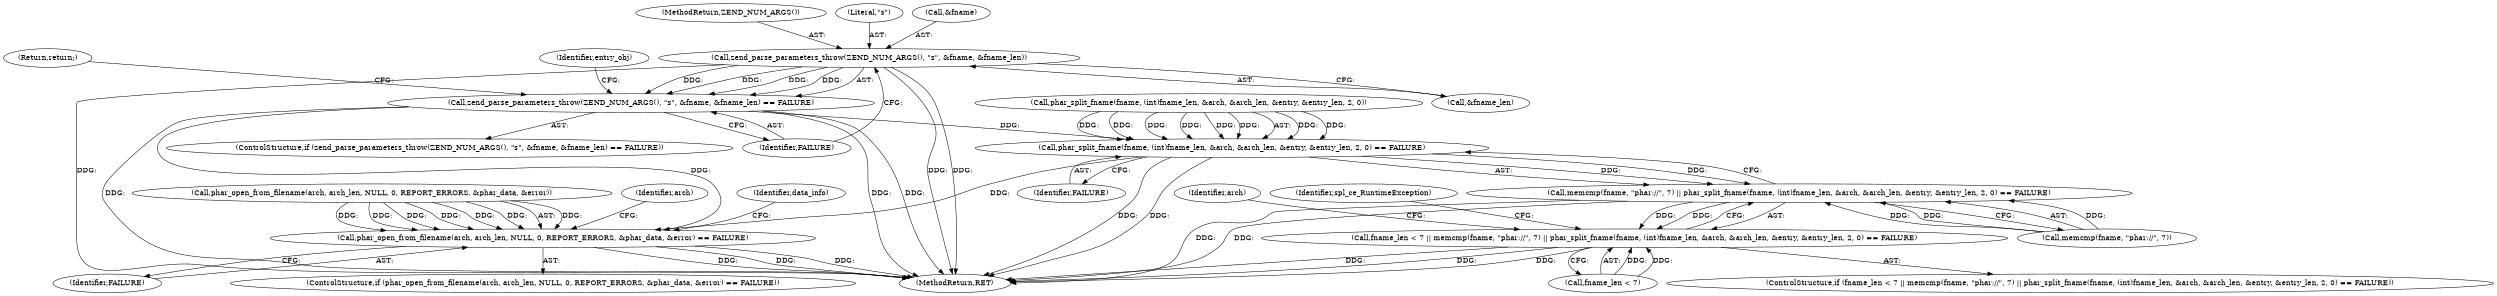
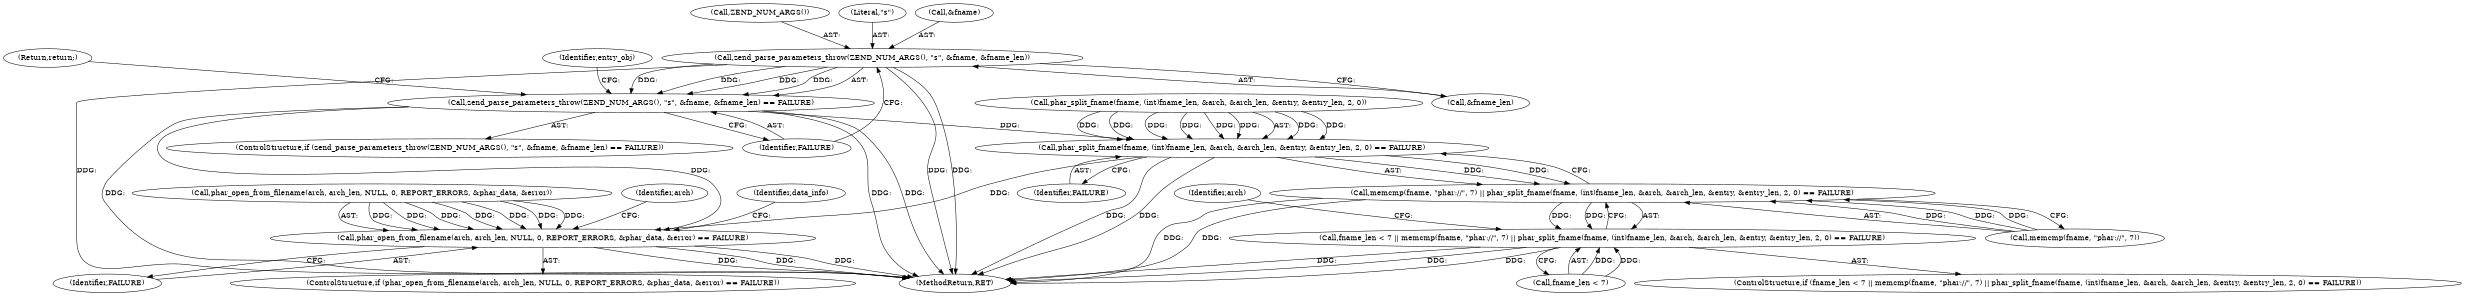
(731, 13) -> (760, 13)
(1364, 193) -> none
